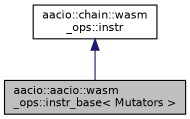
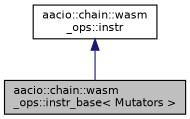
(95, 97) -> (95, 97)
